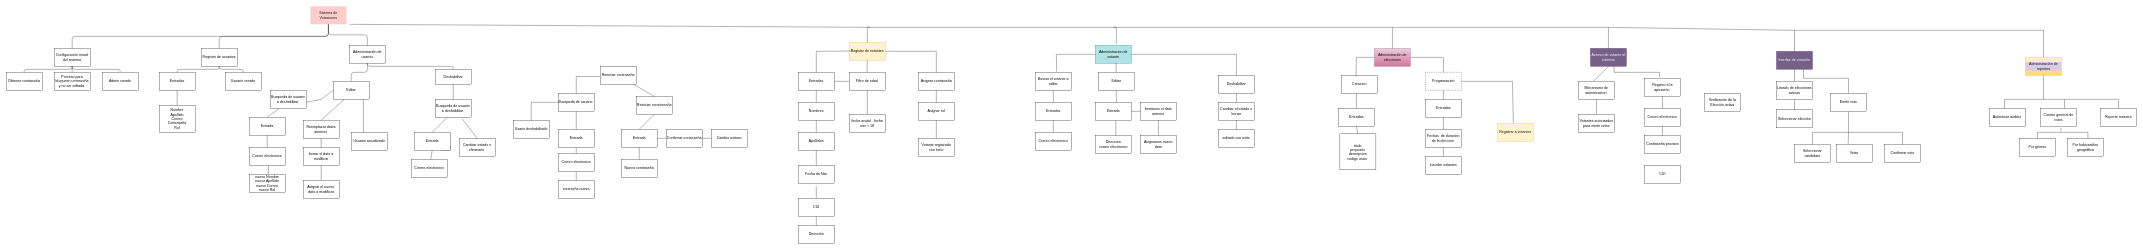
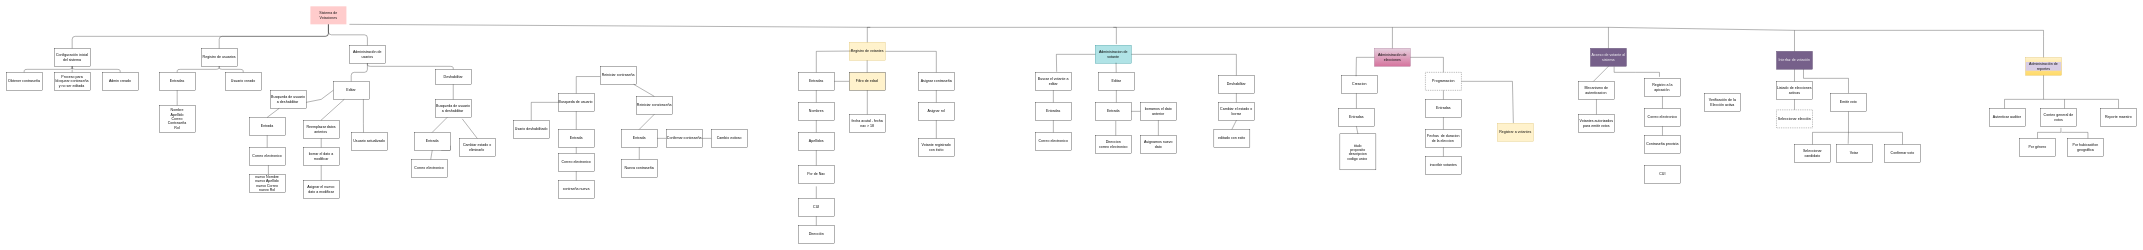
(867, 81) -> (867, 81)
(1794, 119) -> (1794, 119)
(1236, 138) -> (1232, 138)
(816, 174) -> (816, 174)
